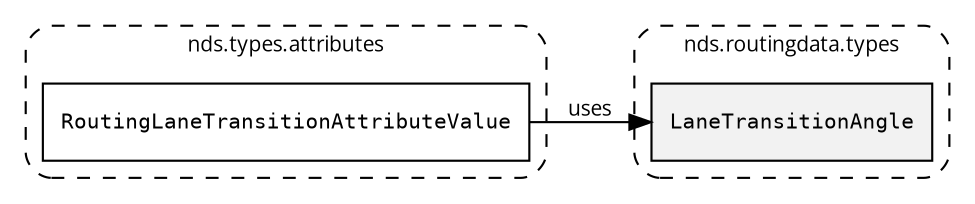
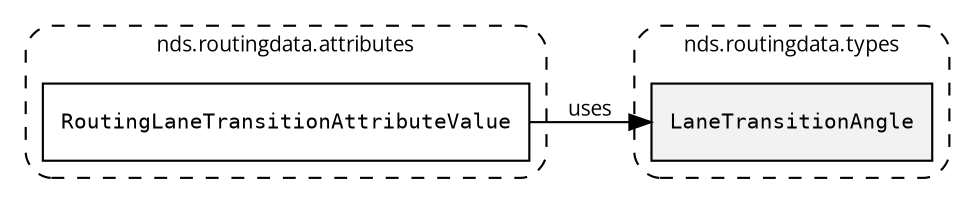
(286, 46) -> (286, 46)
